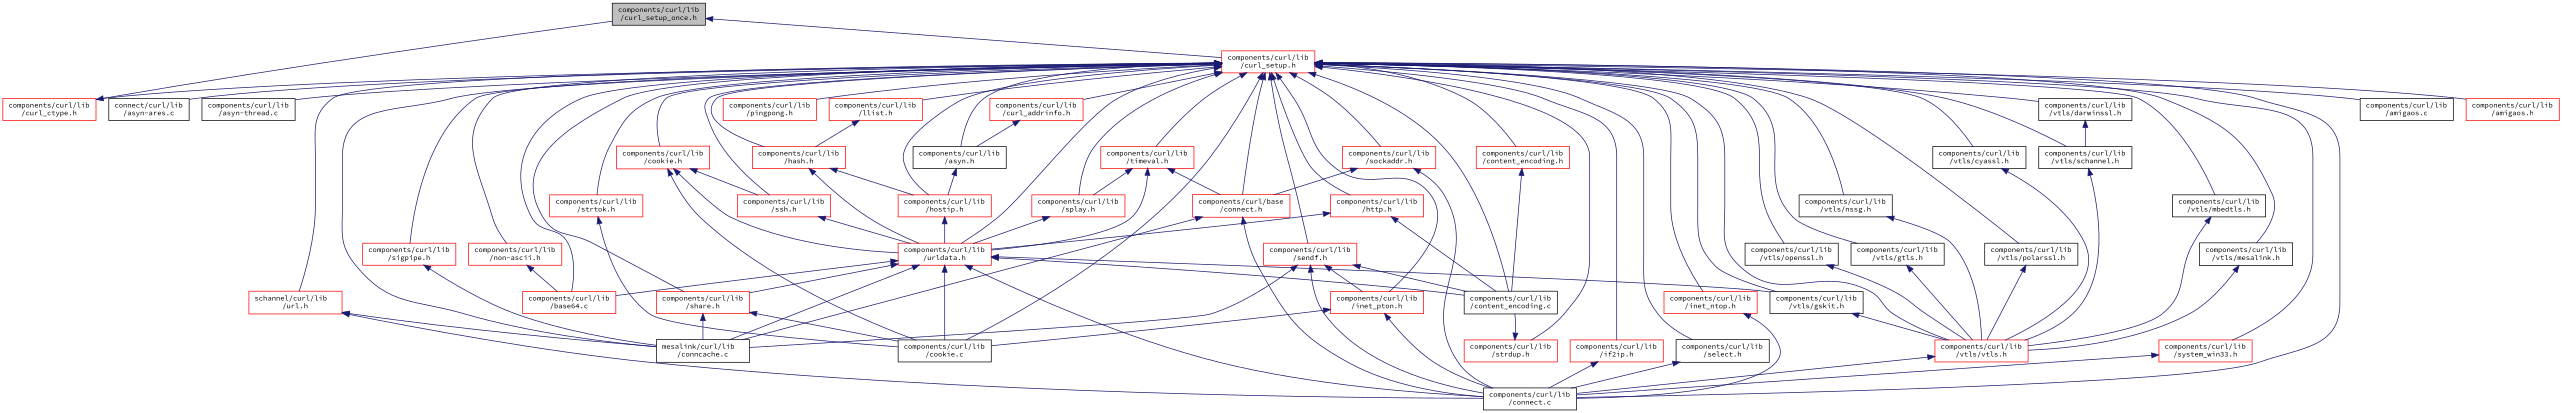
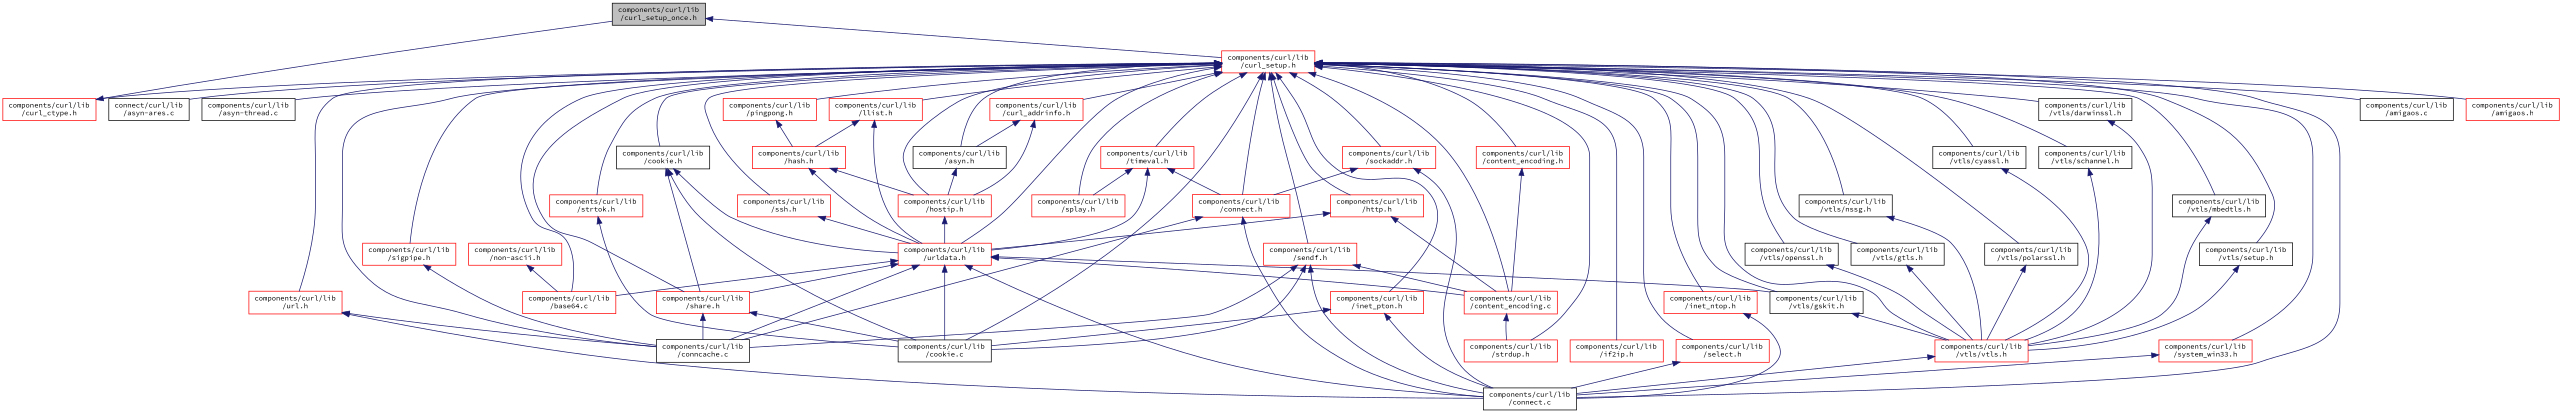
(774, 73) -> none
(925, 76) -> (786, 137)
(2085, 137) -> (2151, 265)
(663, 158) -> (663, 158)
none -> (1013, 169)
(727, 183) -> (684, 234)
(1241, 206) -> (1241, 206)
(1008, 231) -> (881, 194)
(2246, 254) -> (2246, 254)
(1343, 278) -> (1158, 339)
(295, 303) -> (295, 303)
(1511, 303) -> (1511, 303)
(1515, 323) -> (1506, 331)
(703, 351) -> (703, 351)
(1723, 351) -> (1723, 351)
(1570, 377) -> none
